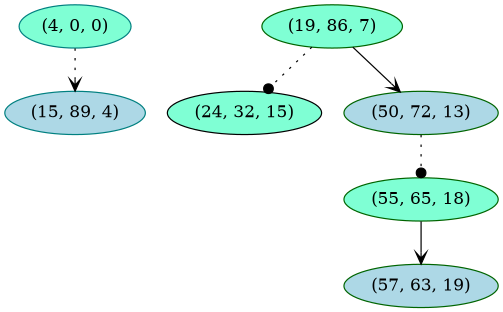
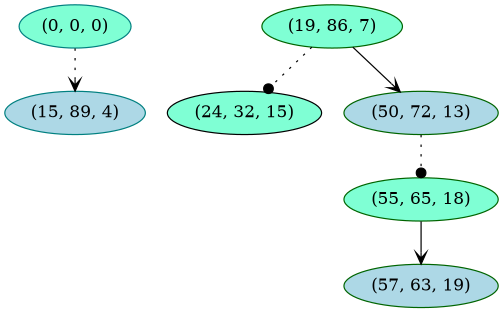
(75, 26) -> (75, 26)
